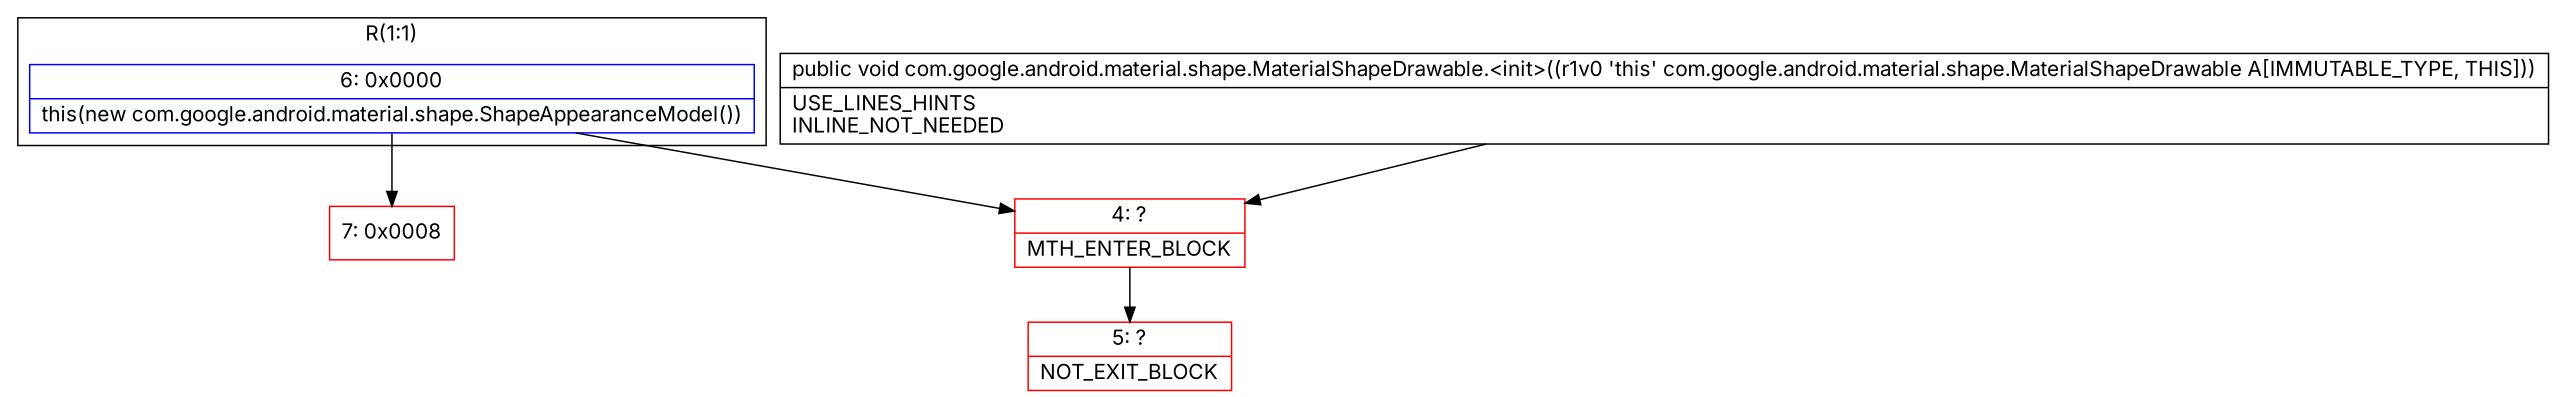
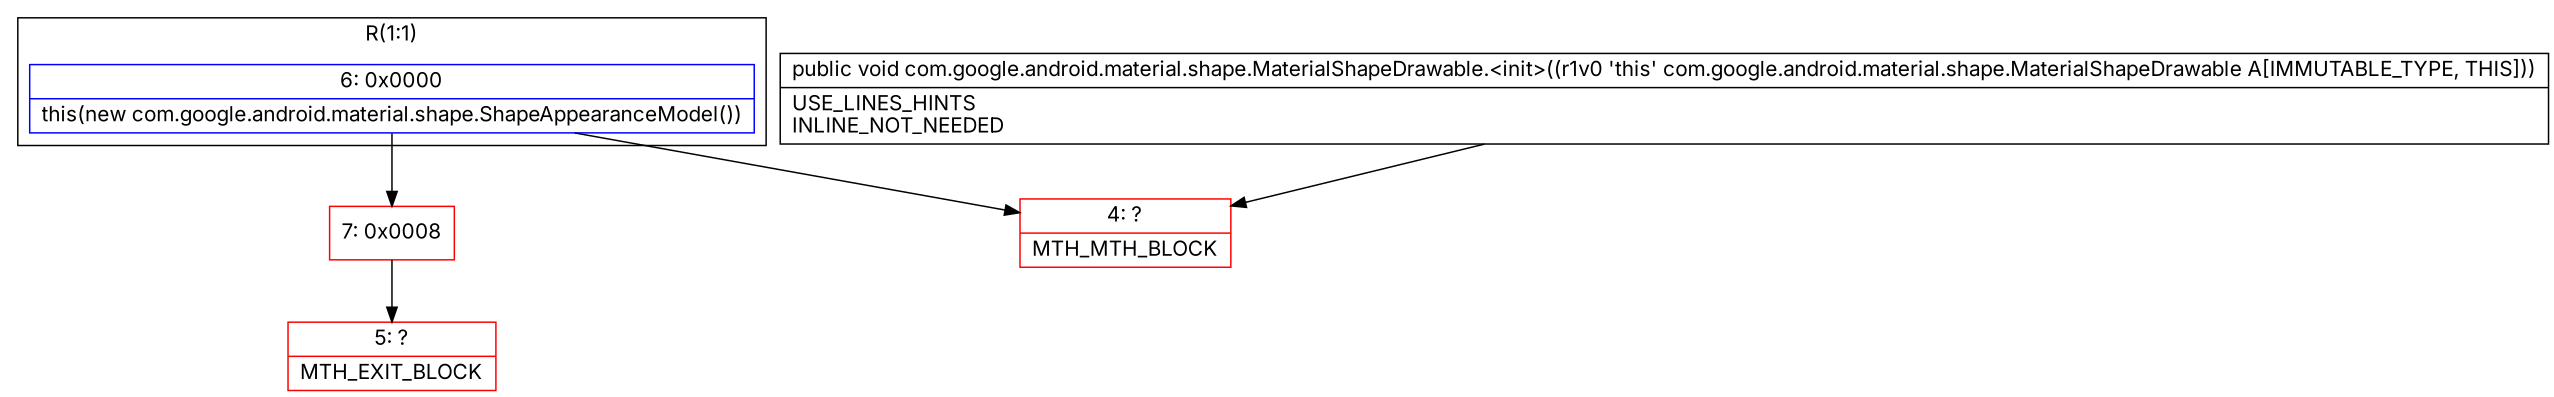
(1130, 249) -> (1125, 249)
(1130, 287) -> (392, 284)
(1130, 373) -> (392, 373)
